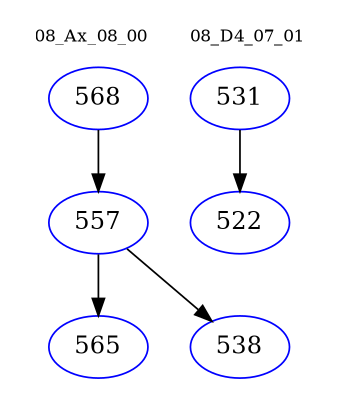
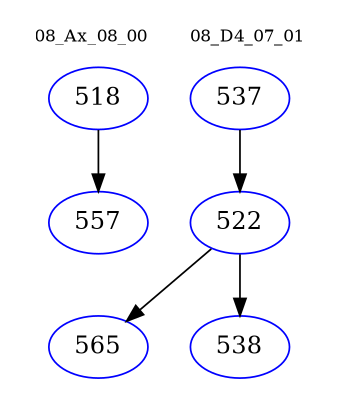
(98, 98) -> (98, 98)
(240, 98) -> (240, 98)
(150, 269) -> (240, 276)
(98, 276) -> (188, 269)
